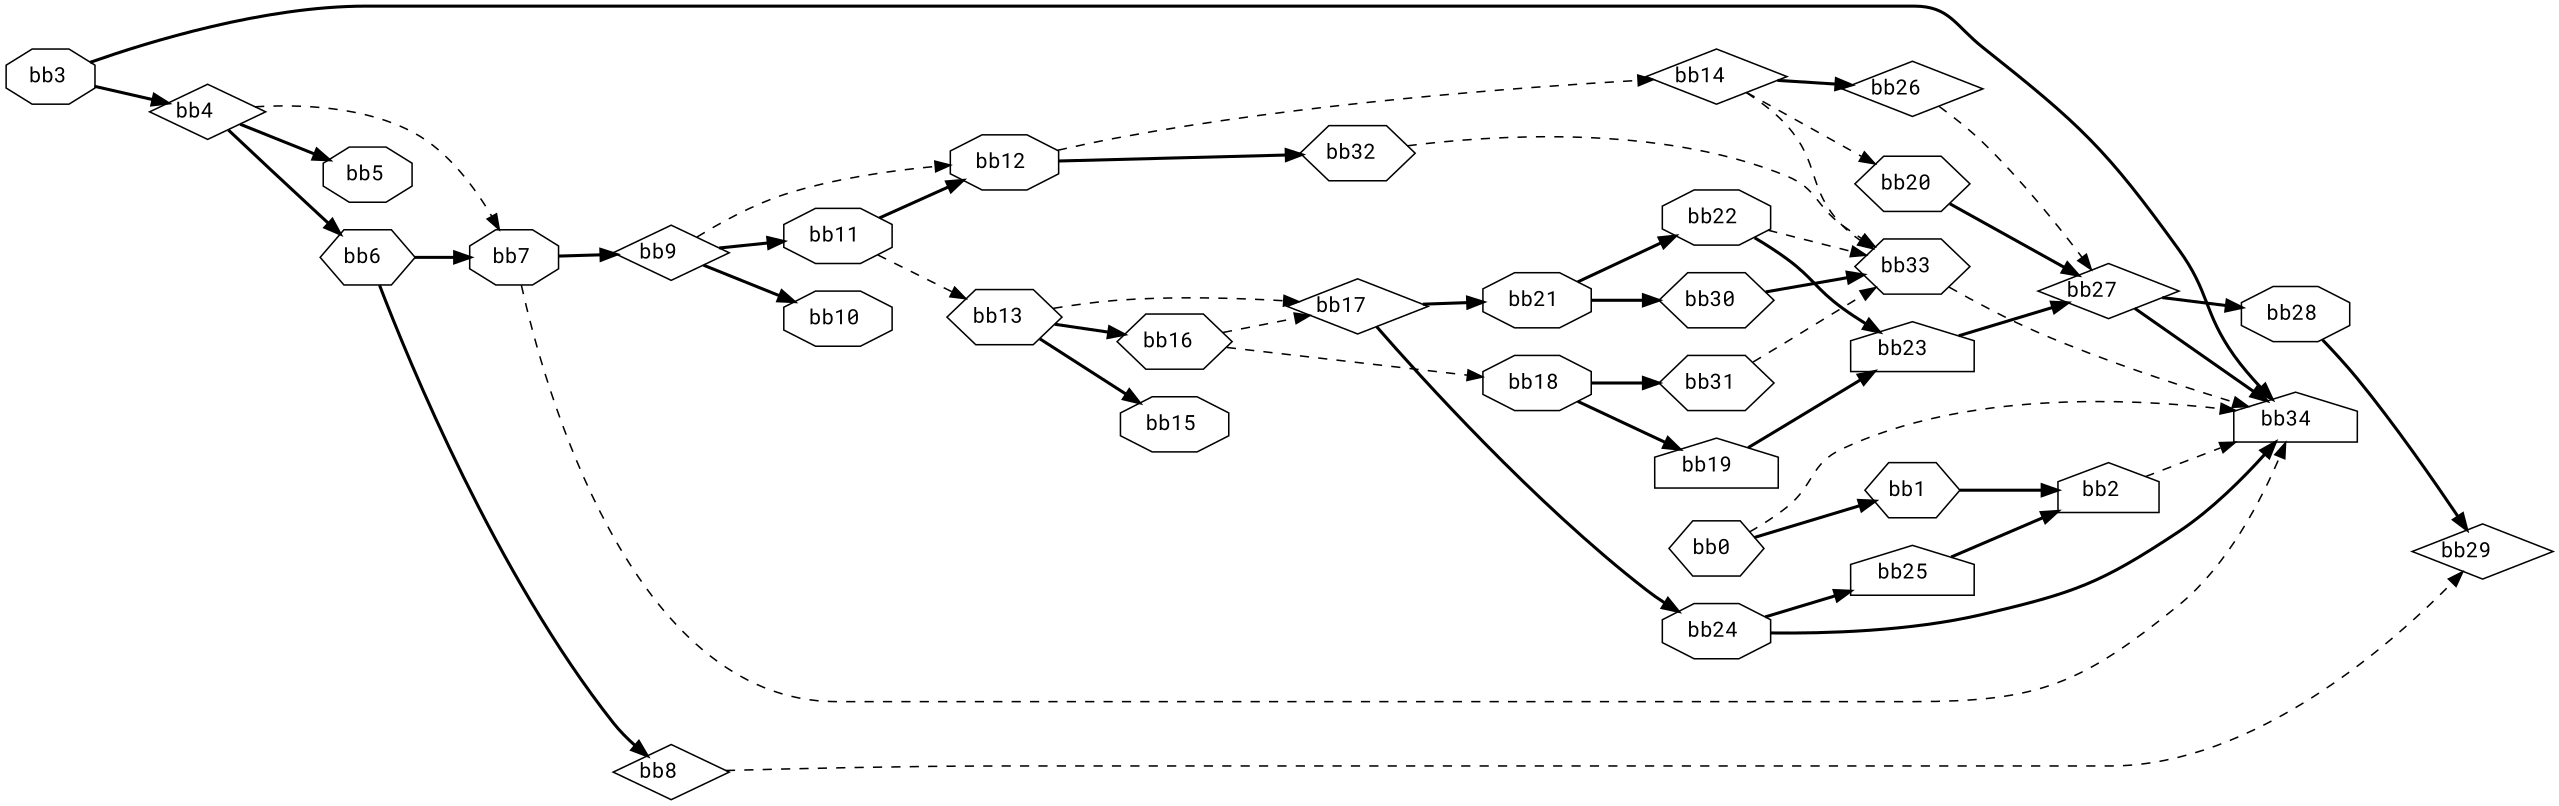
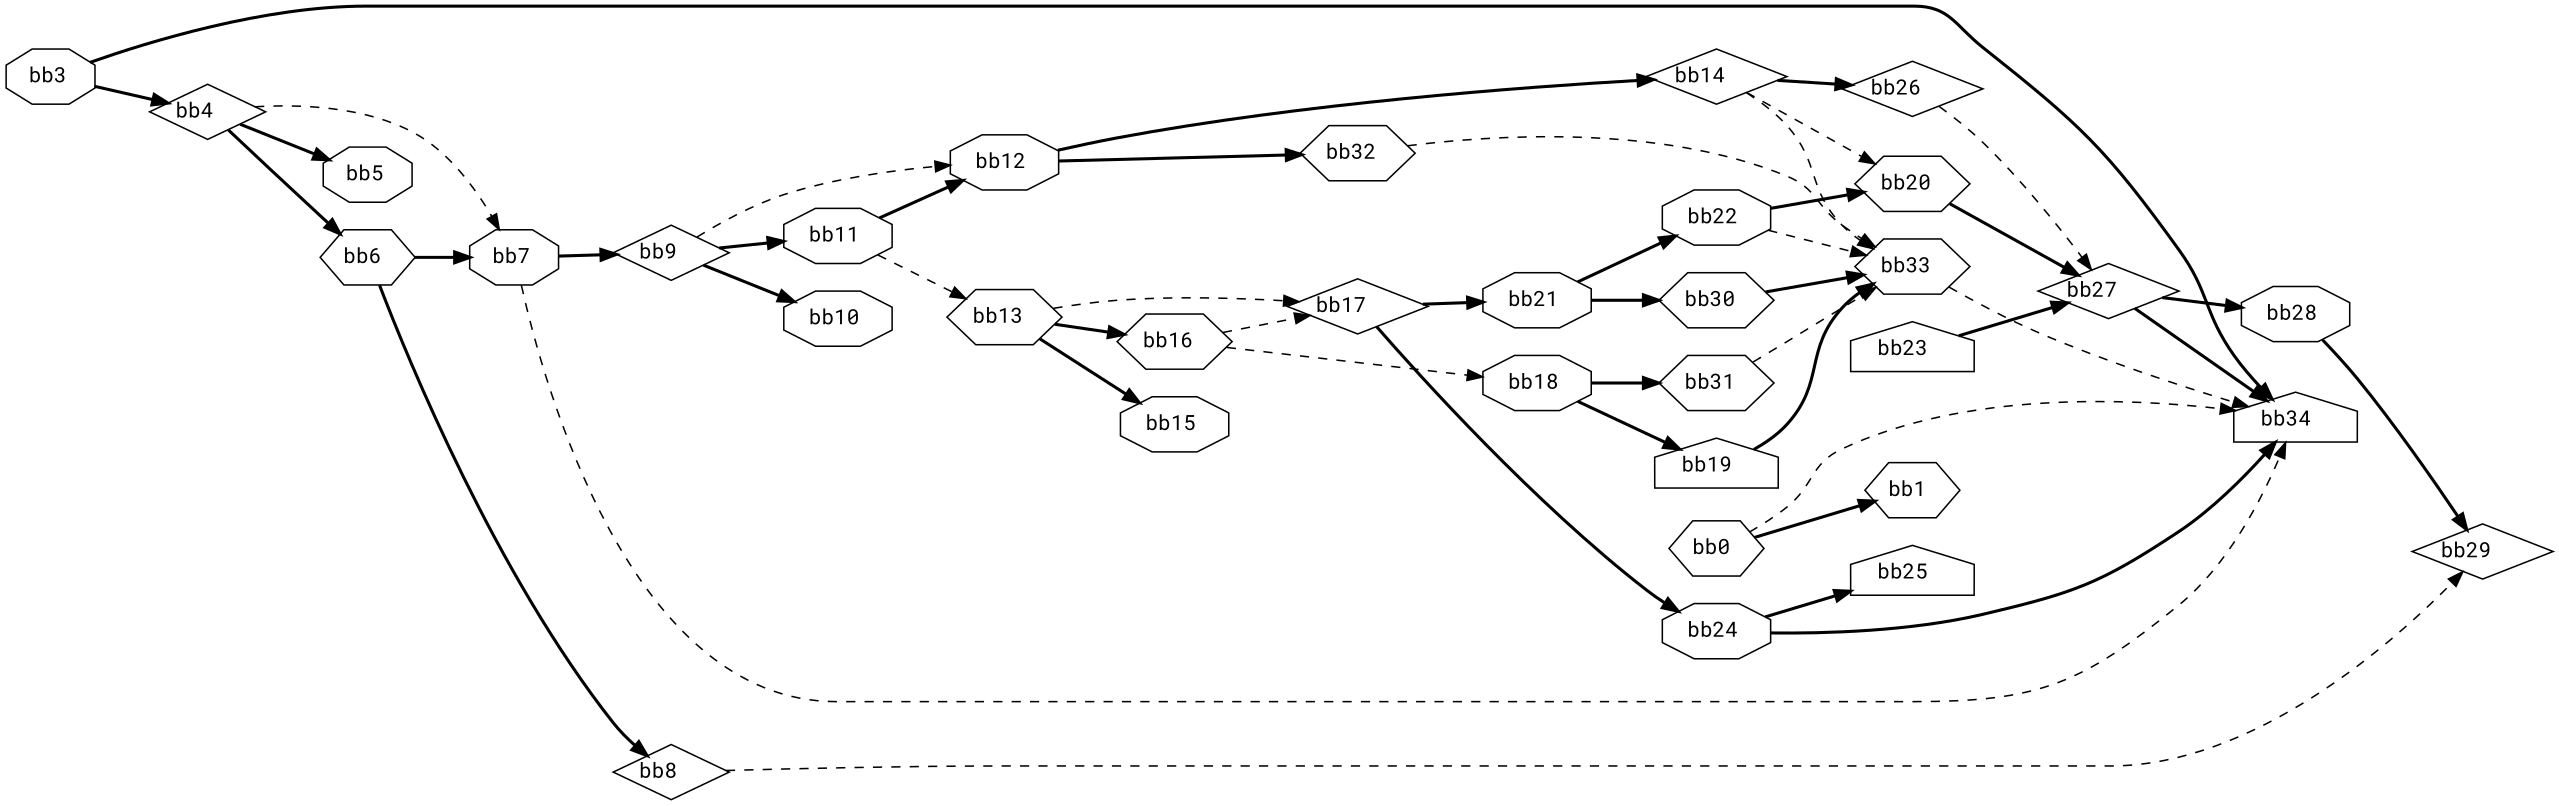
(1347, 105) -> (1347, 105)
(1806, 275) -> (1806, 202)
(1805, 414) -> (1812, 375)
(2109, 490) -> none
